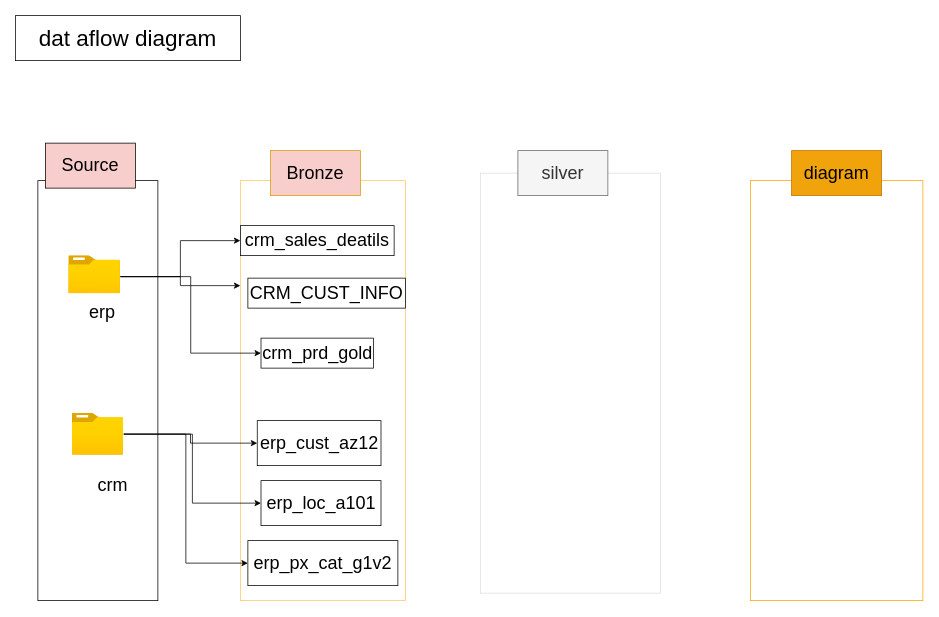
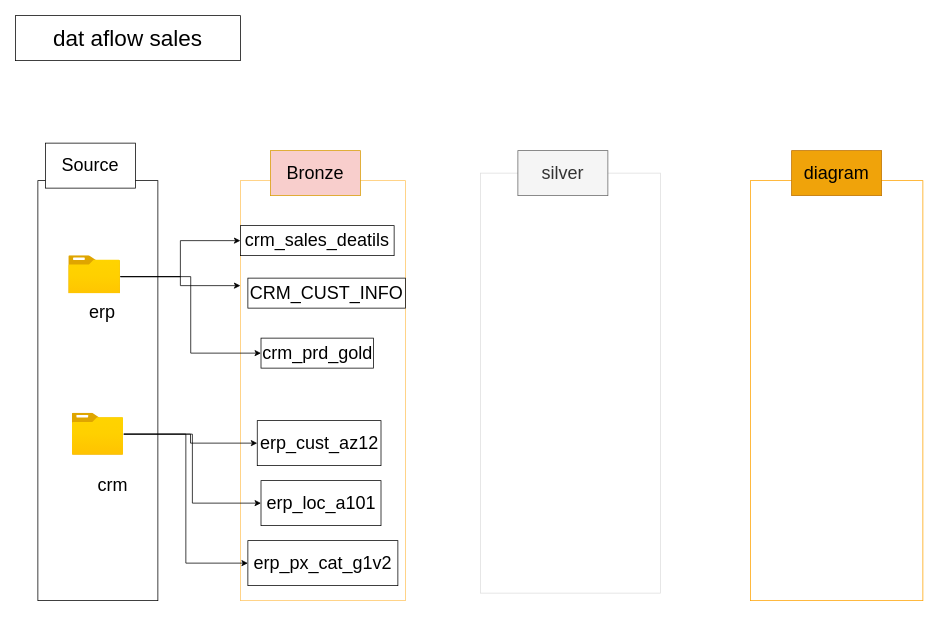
(128, 38) -> (128, 38)
(90, 165) -> (90, 165)
